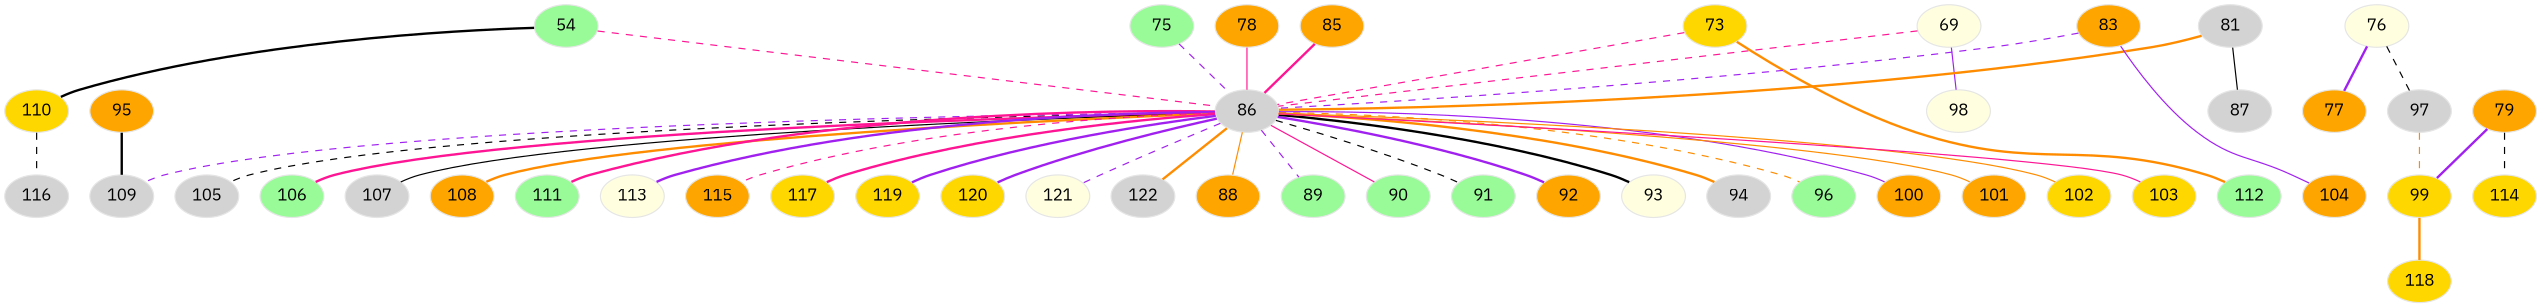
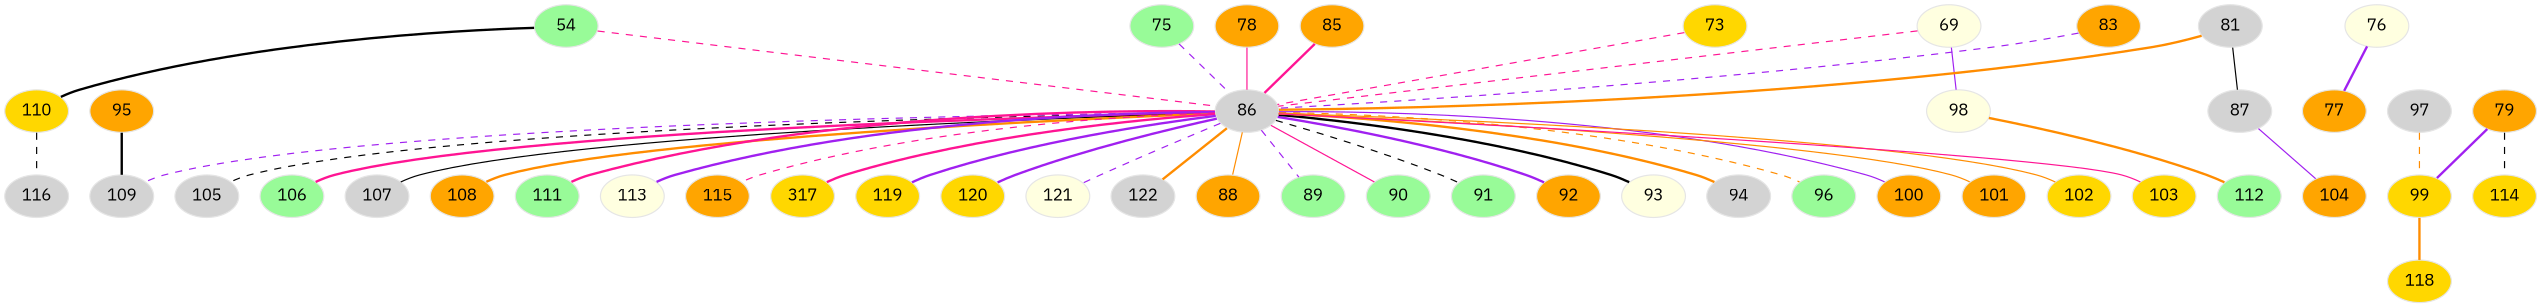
(2398, 69) -> none
(2200, 135) -> (2287, 154)
(1971, 146) -> (2108, 145)
(803, 196) -> (803, 196)
